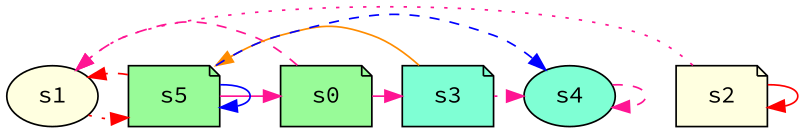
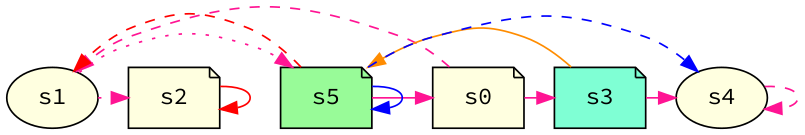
(439, 8) -> (105, 98)
(326, 96) -> (478, 98)
(500, 96) -> (652, 98)
(570, 96) -> (722, 98)
(99, 118) -> (176, 34)
